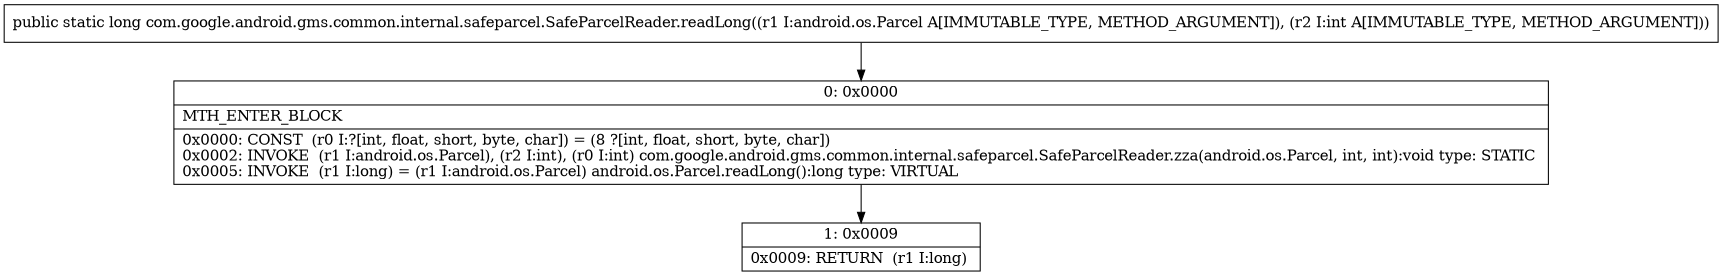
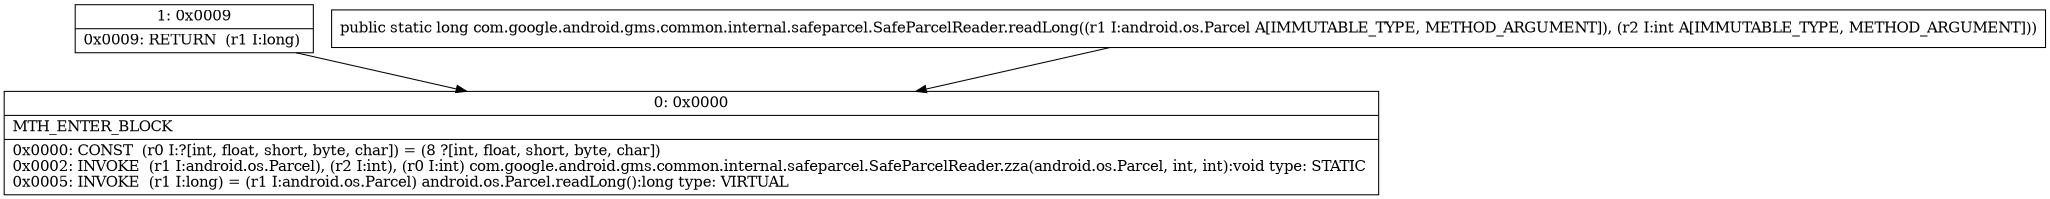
(861, 198) -> (376, 71)
